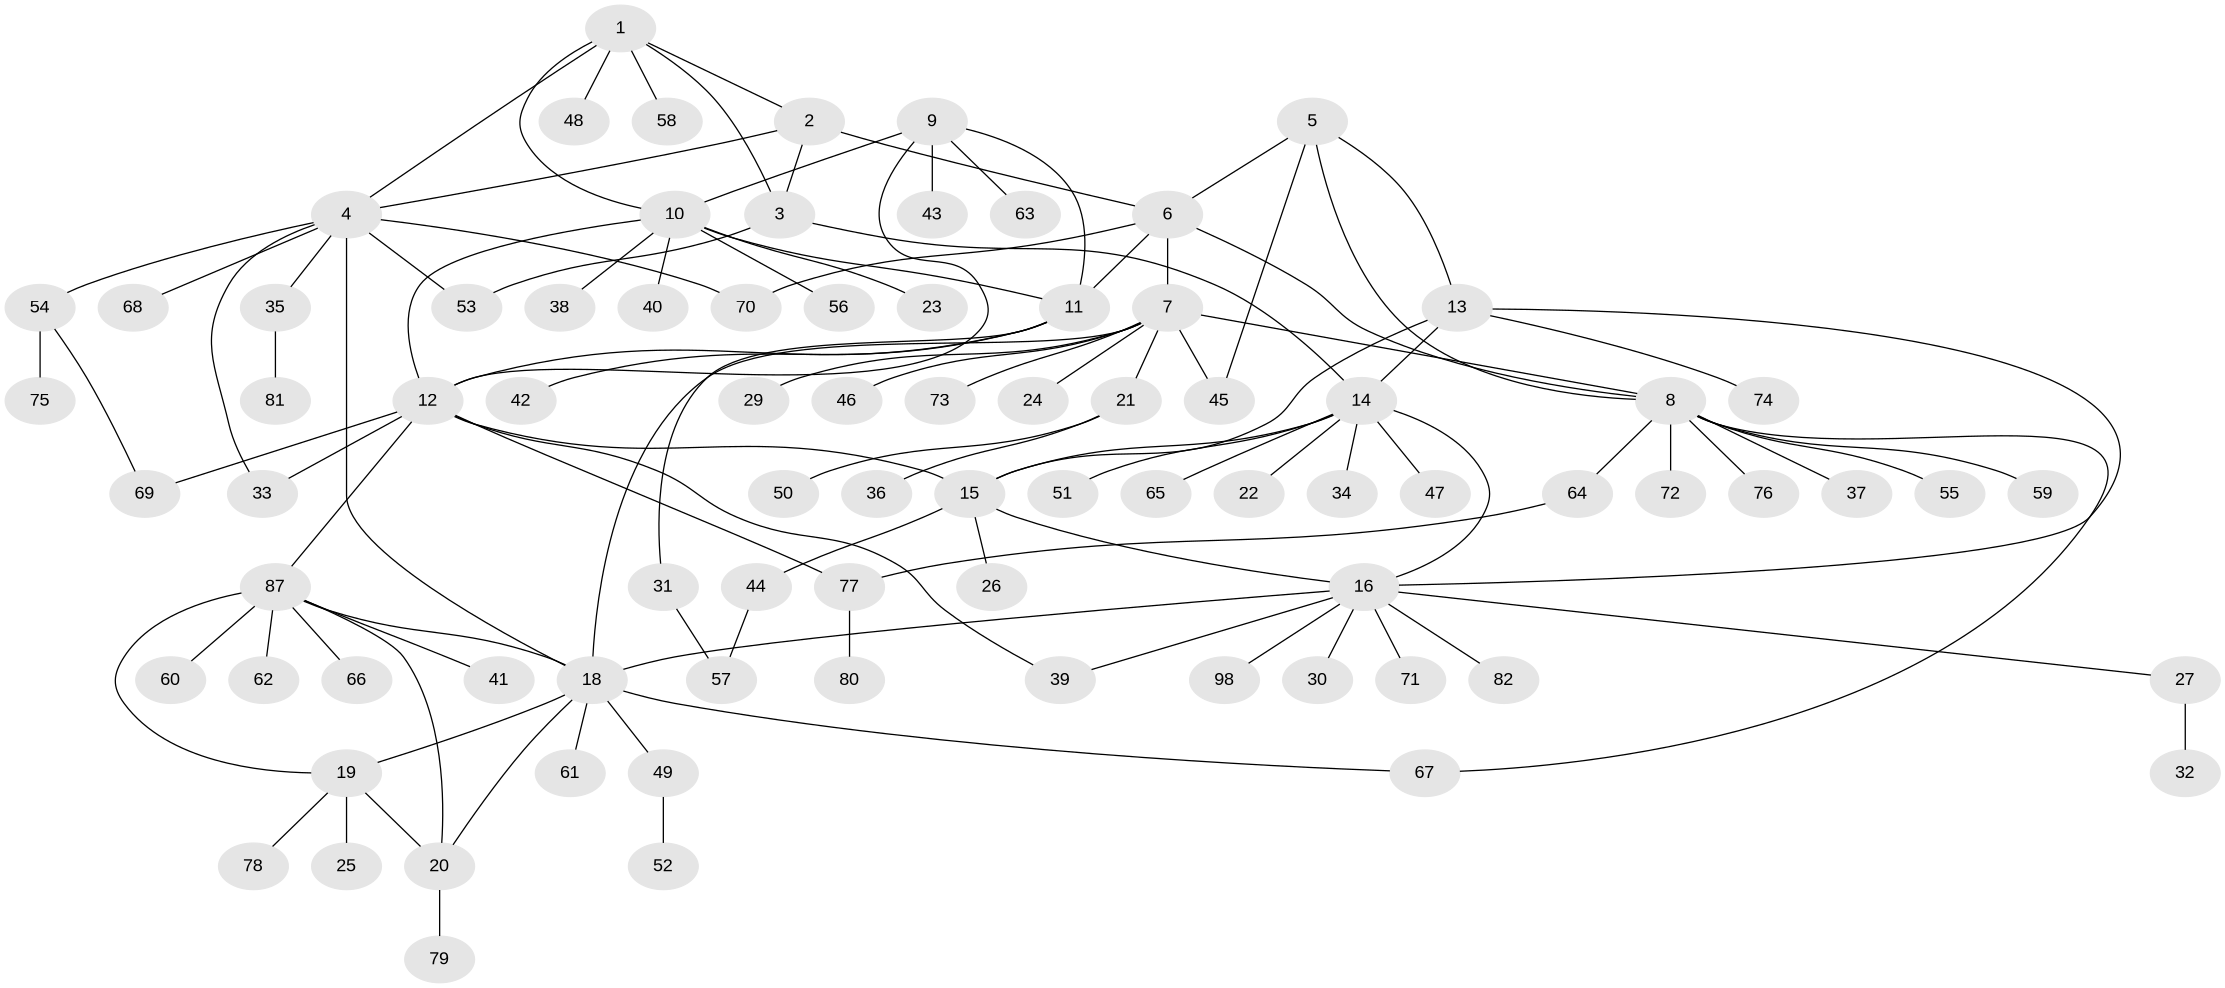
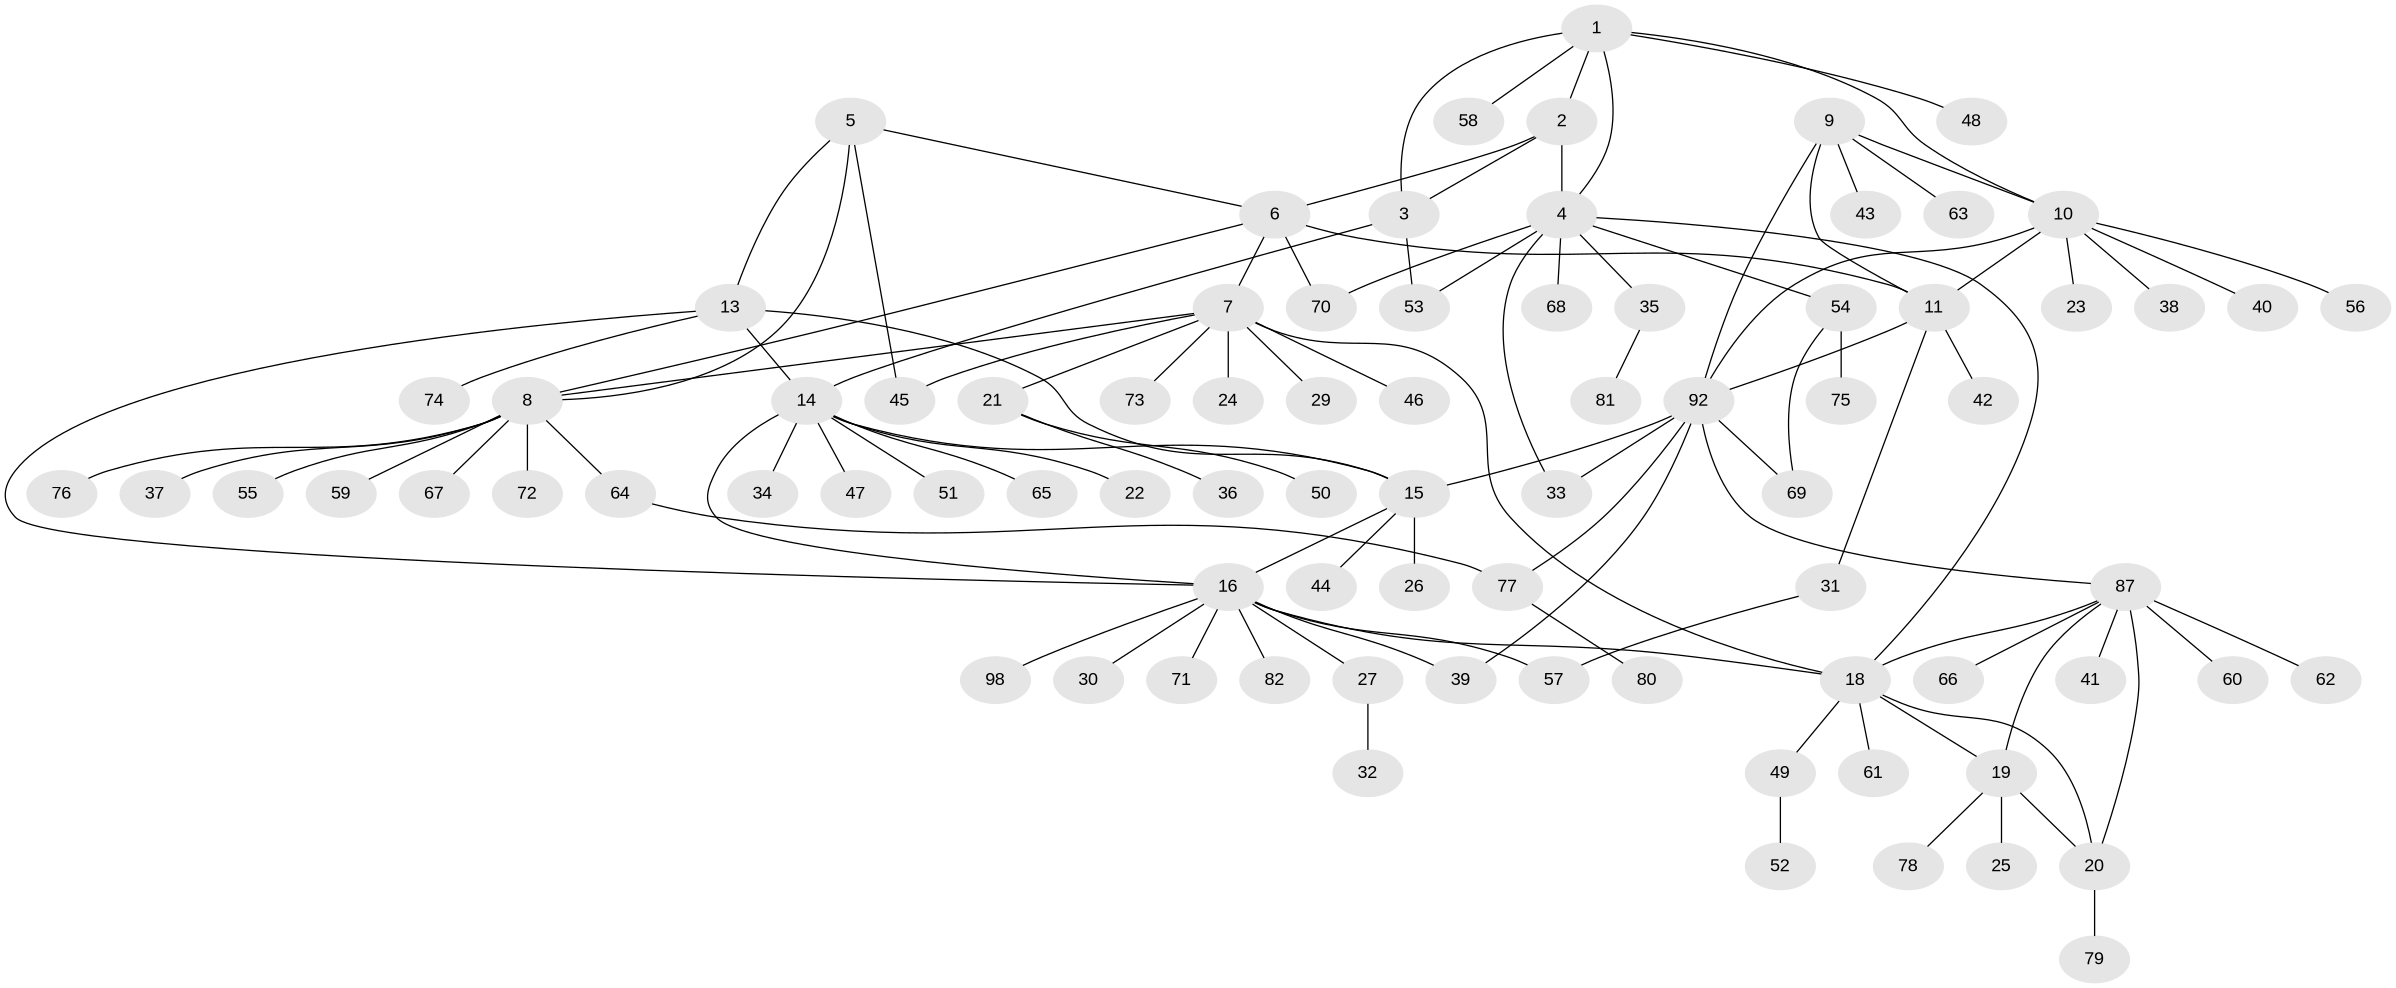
(428, 401) -> (1699, 401)
(739, 633) -> (1391, 634)
(1005, 746) -> none
